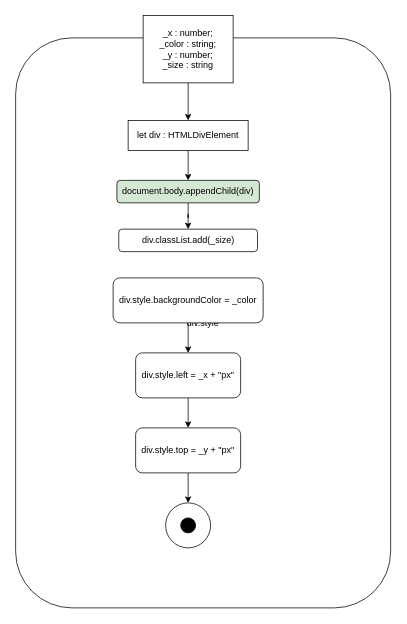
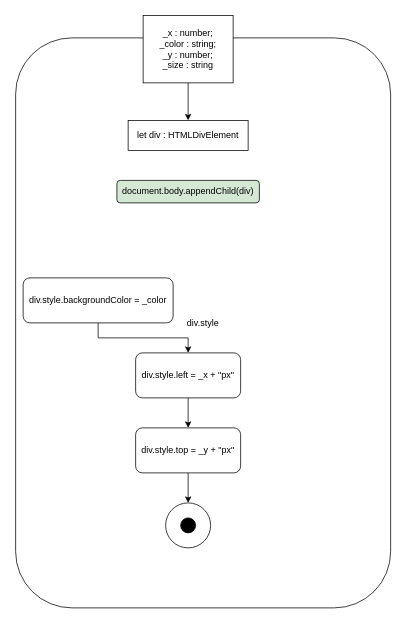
(188, 174) -> none
(188, 214) -> none
(188, 240) -> none
(188, 300) -> (98, 300)
